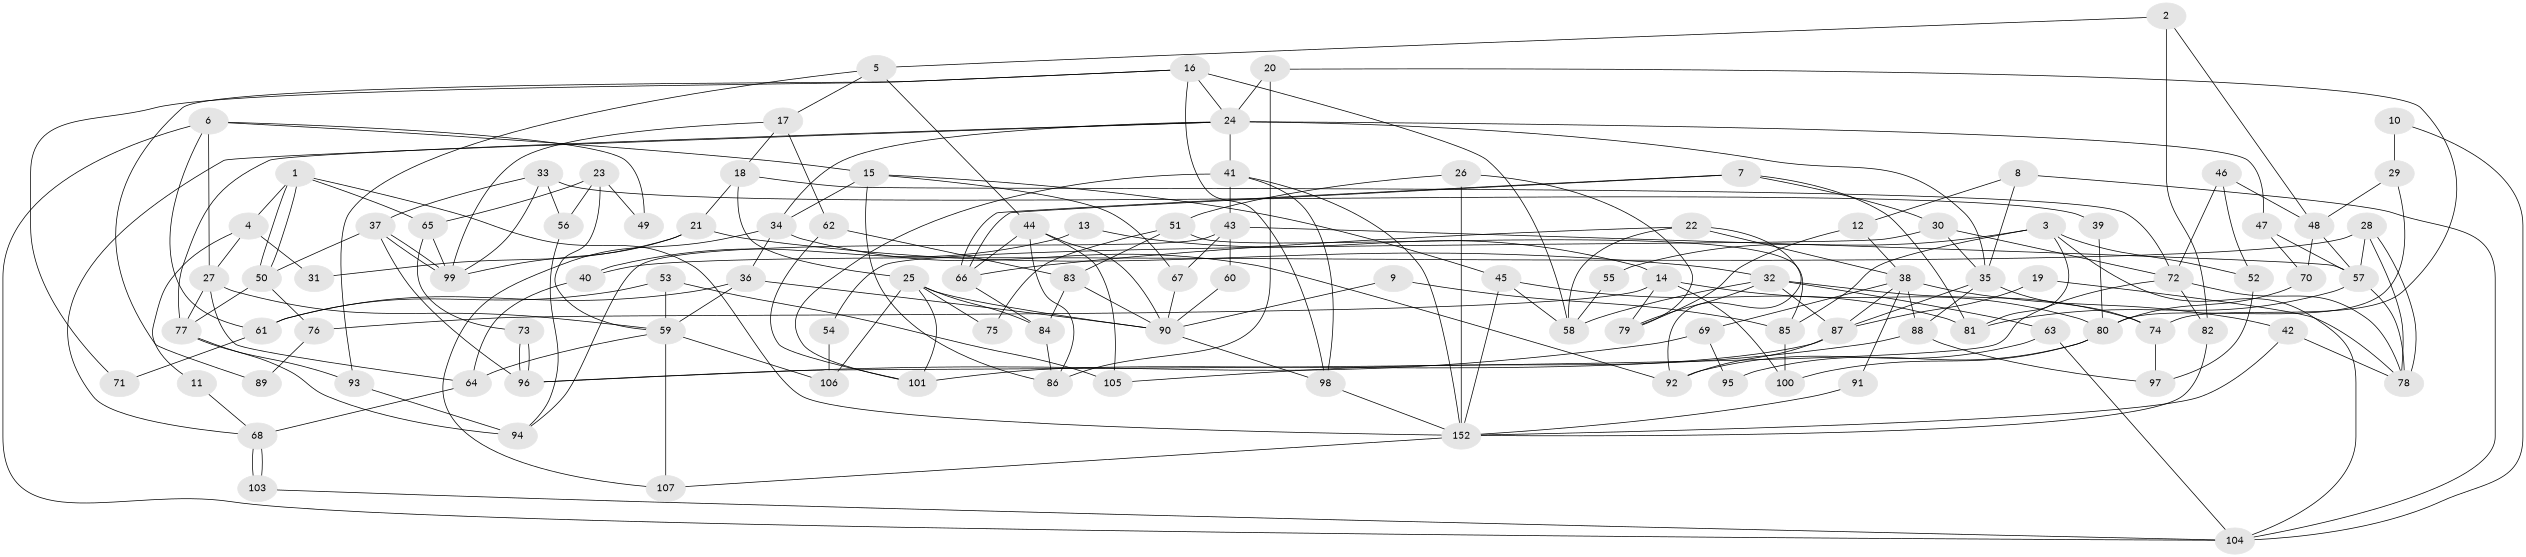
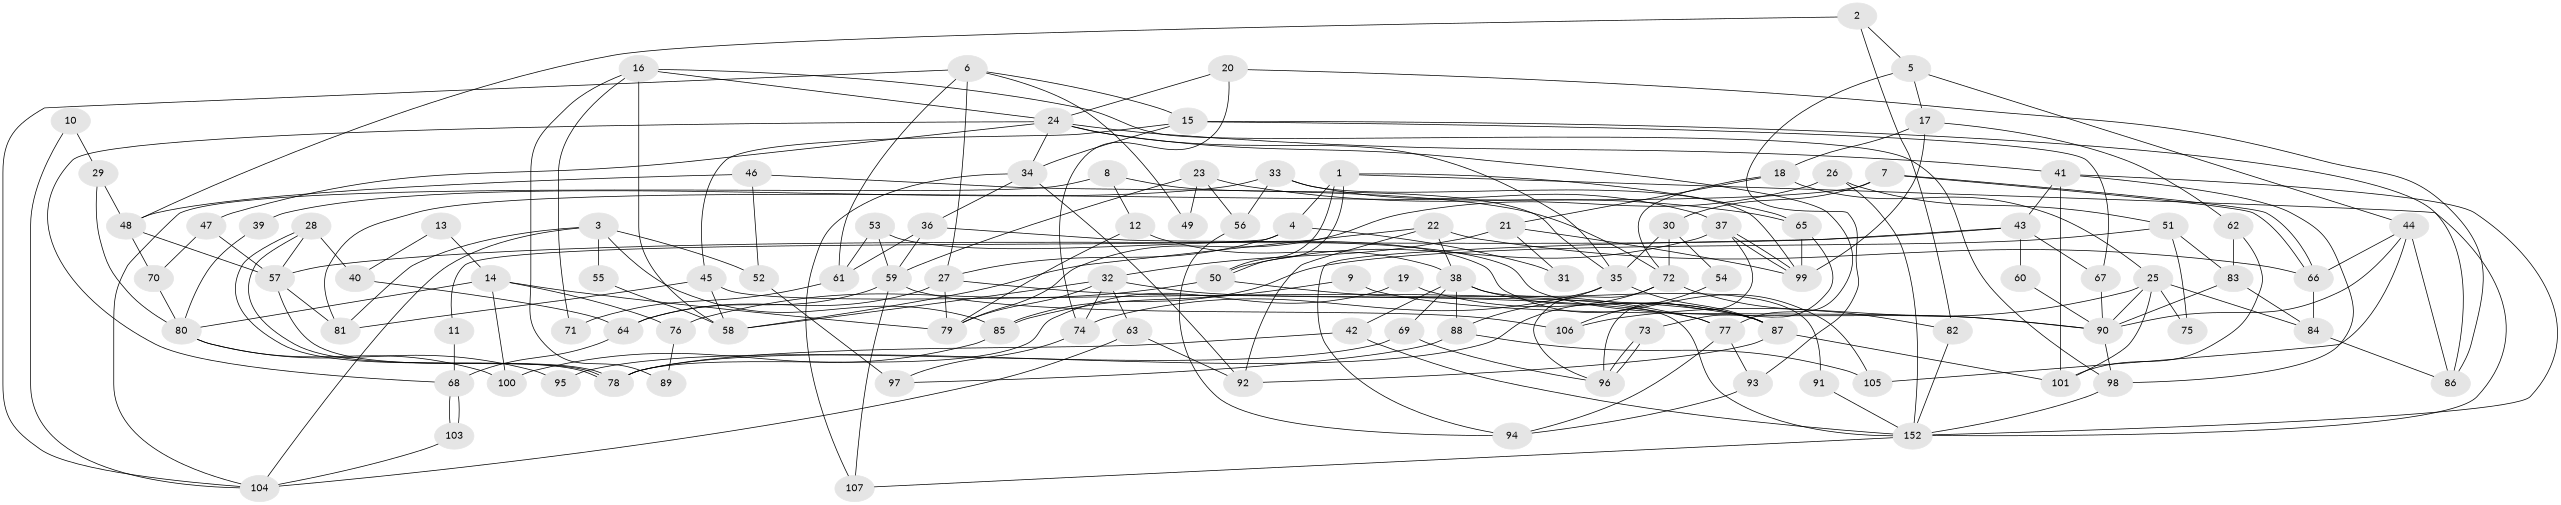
(424, 313) -> (946, 307)
